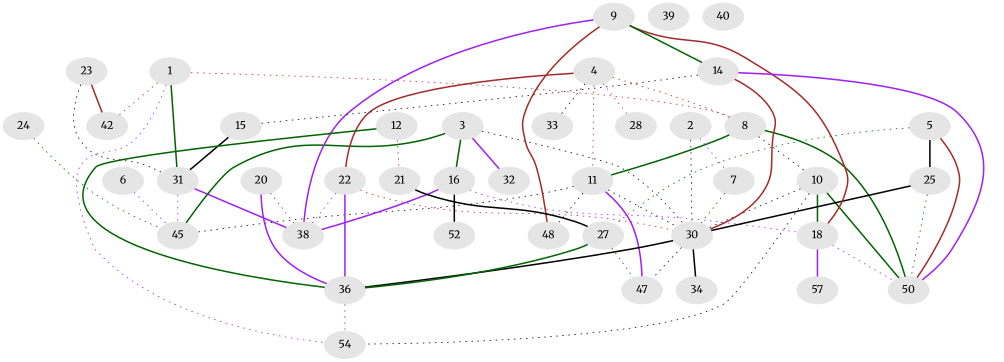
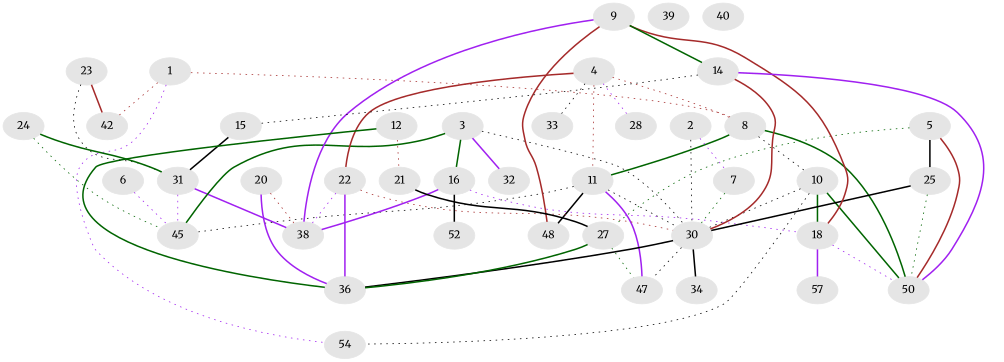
(174, 126) -> (79, 147)
(571, 207) -> (571, 207)
(345, 318) -> none
